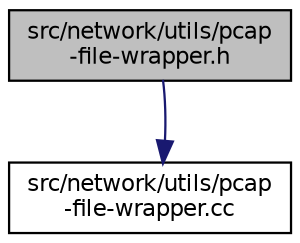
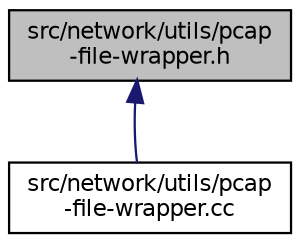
(165, 110) -> (135, 133)
